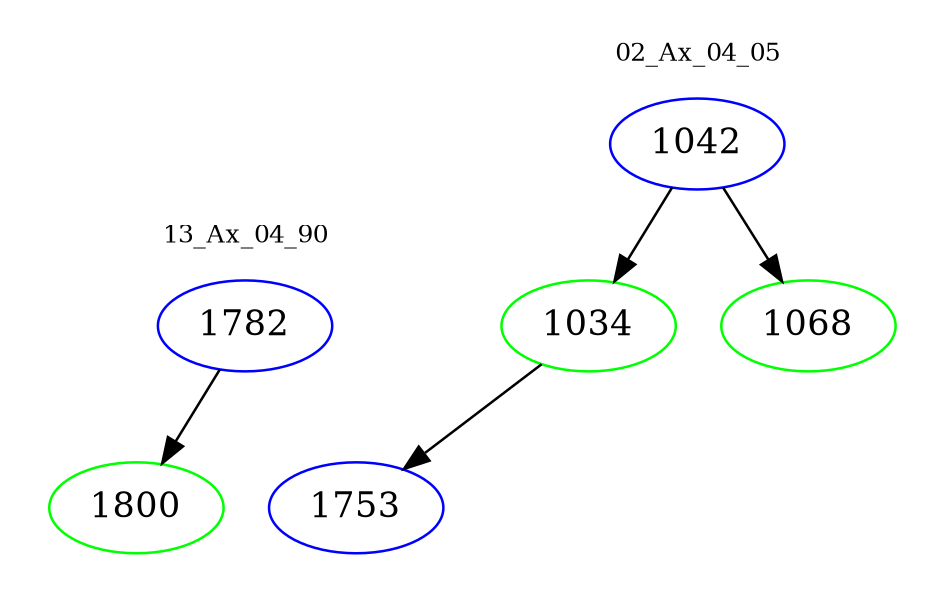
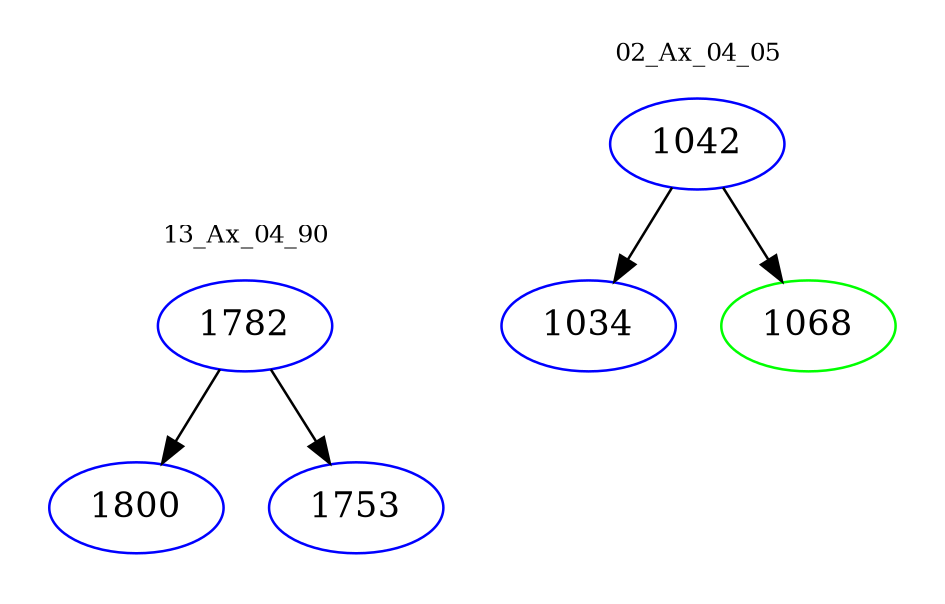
(589, 326) -> (589, 326)
(483, 409) -> (293, 405)
(136, 508) -> (136, 508)
